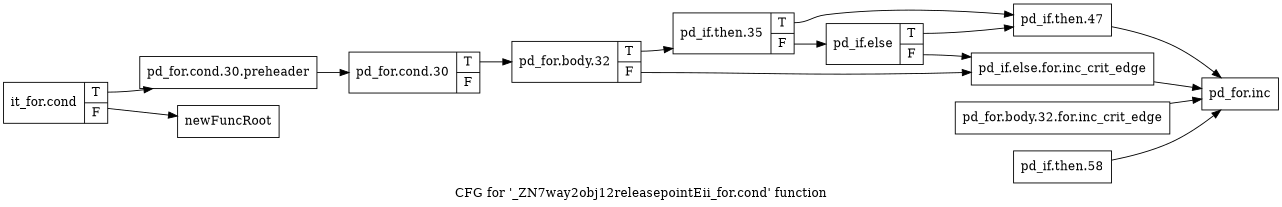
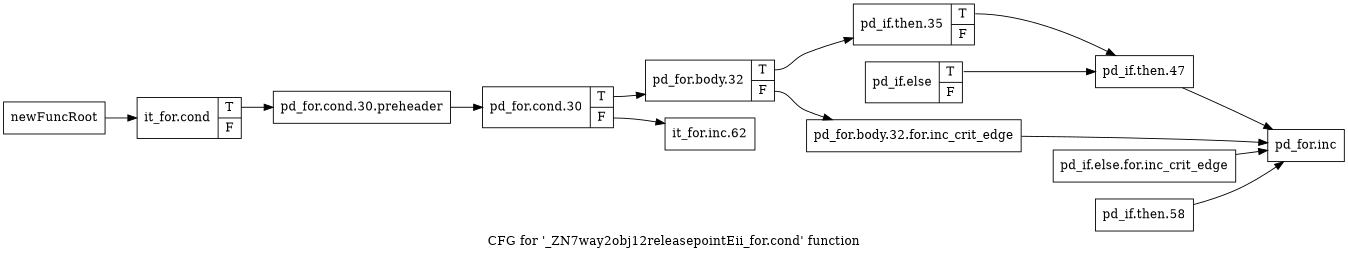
(806, 44) -> none
(943, 55) -> none
(802, 74) -> (798, 105)
(138, 112) -> (116, 118)
none -> (710, 134)
